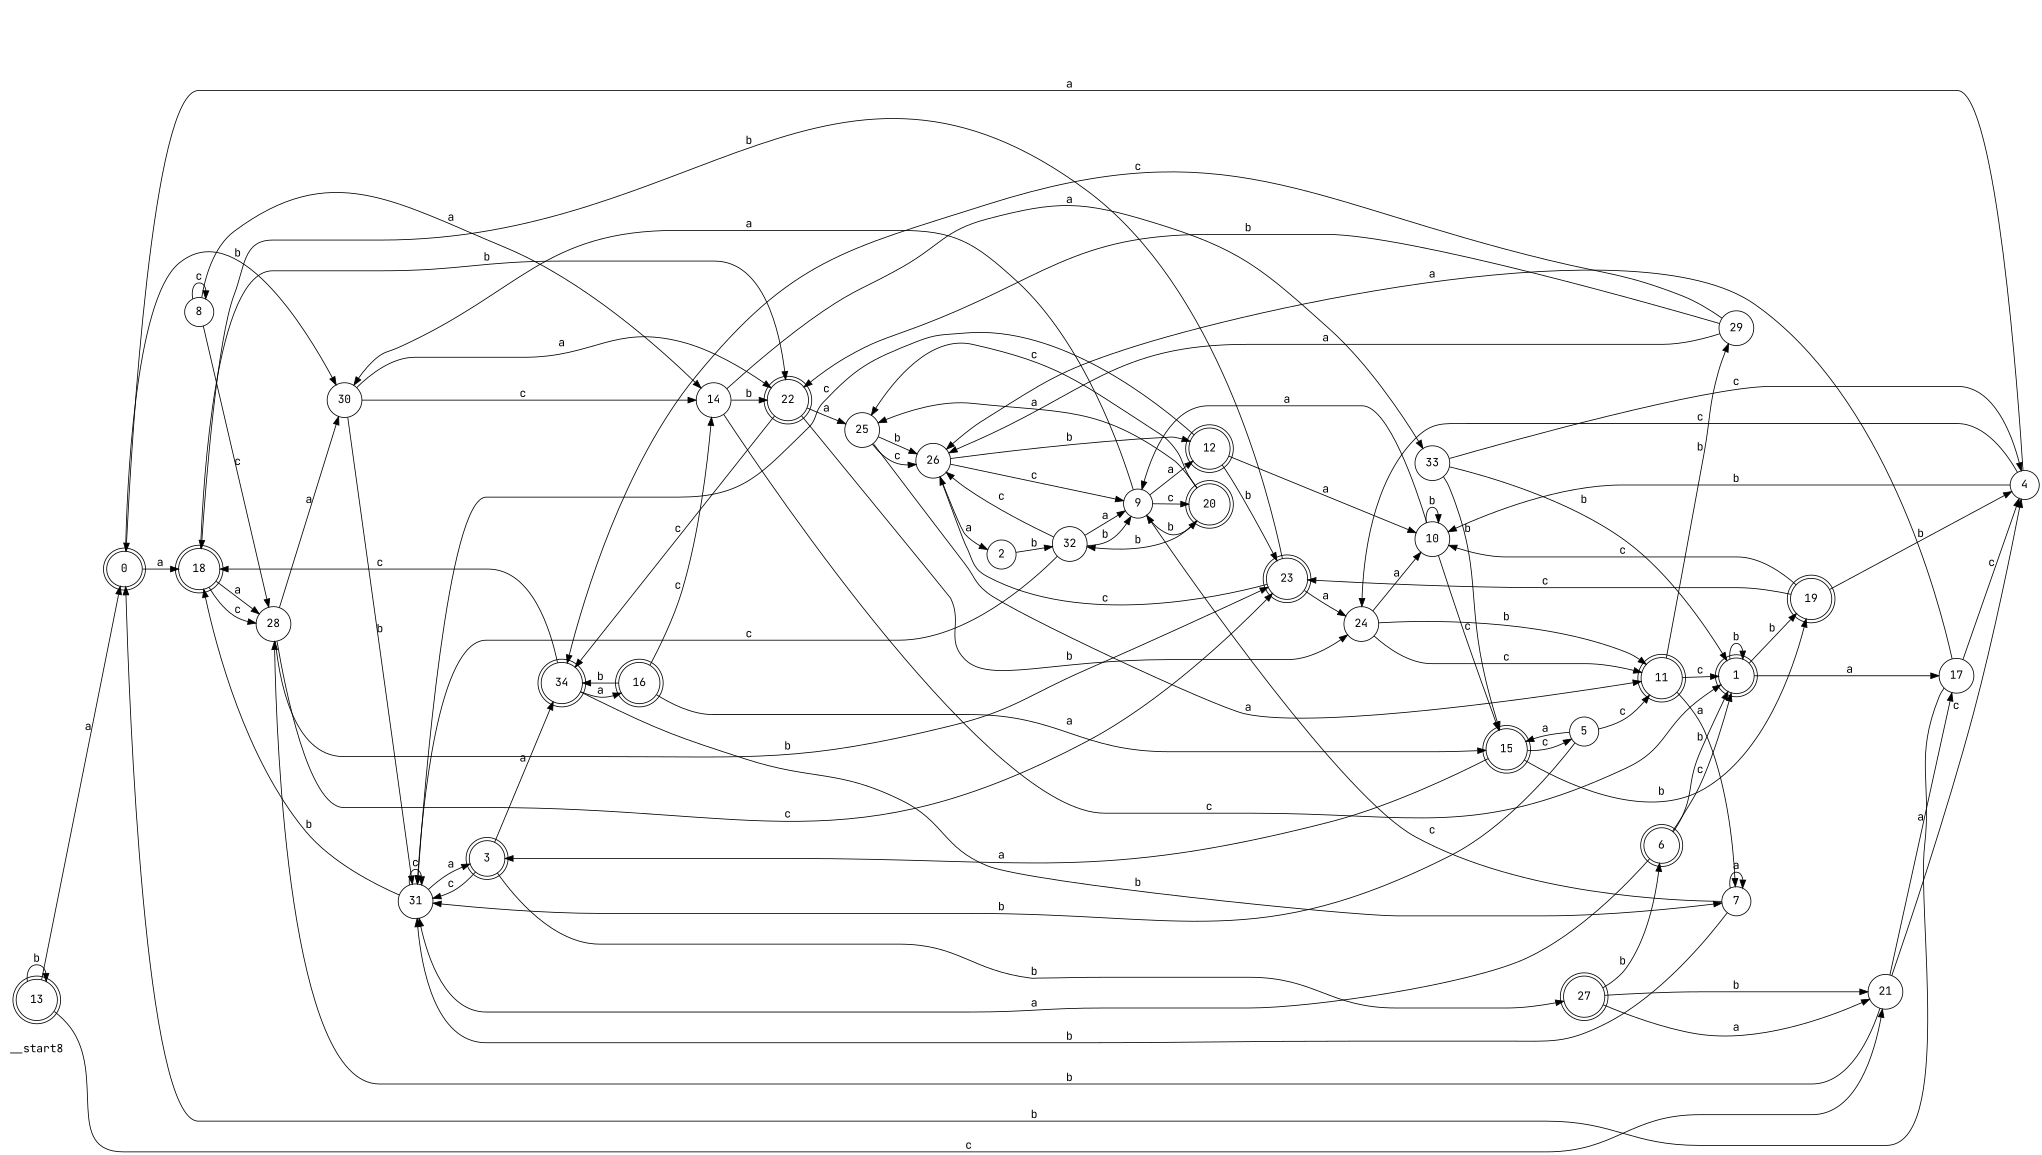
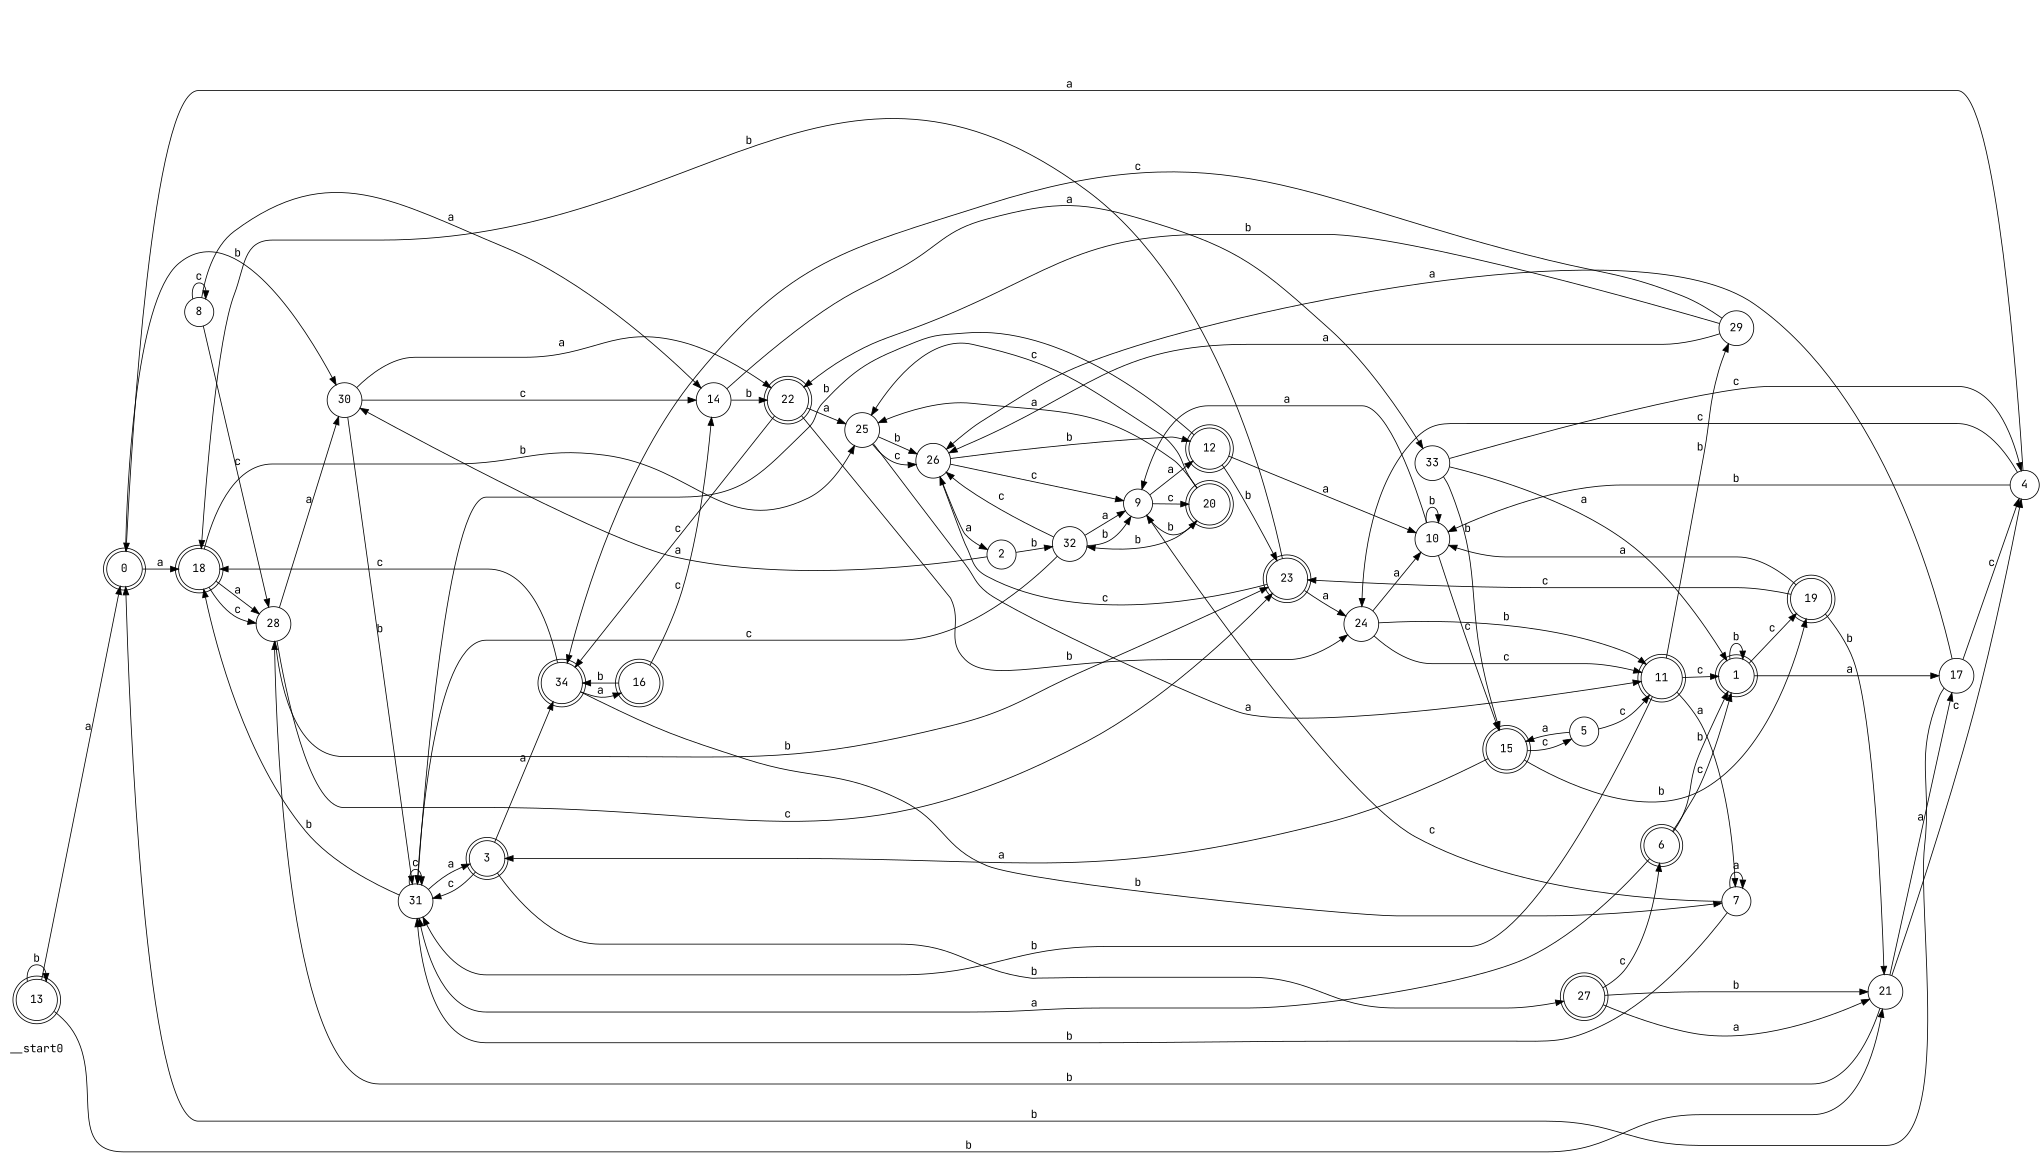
(796, 230) -> (678, 558)
(416, 270) -> (520, 458)
(827, 389) -> (827, 389)
(1584, 500) -> (1584, 500)
(1913, 545) -> (1873, 785)
(1623, 551) -> (1623, 551)
(1772, 628) -> (1772, 628)
(1065, 732) -> none
(1148, 813) -> none
(1036, 915) -> (1094, 947)
(1623, 962) -> (1623, 962)
(37, 1049) -> (37, 1049)
(969, 1146) -> (969, 1146)
